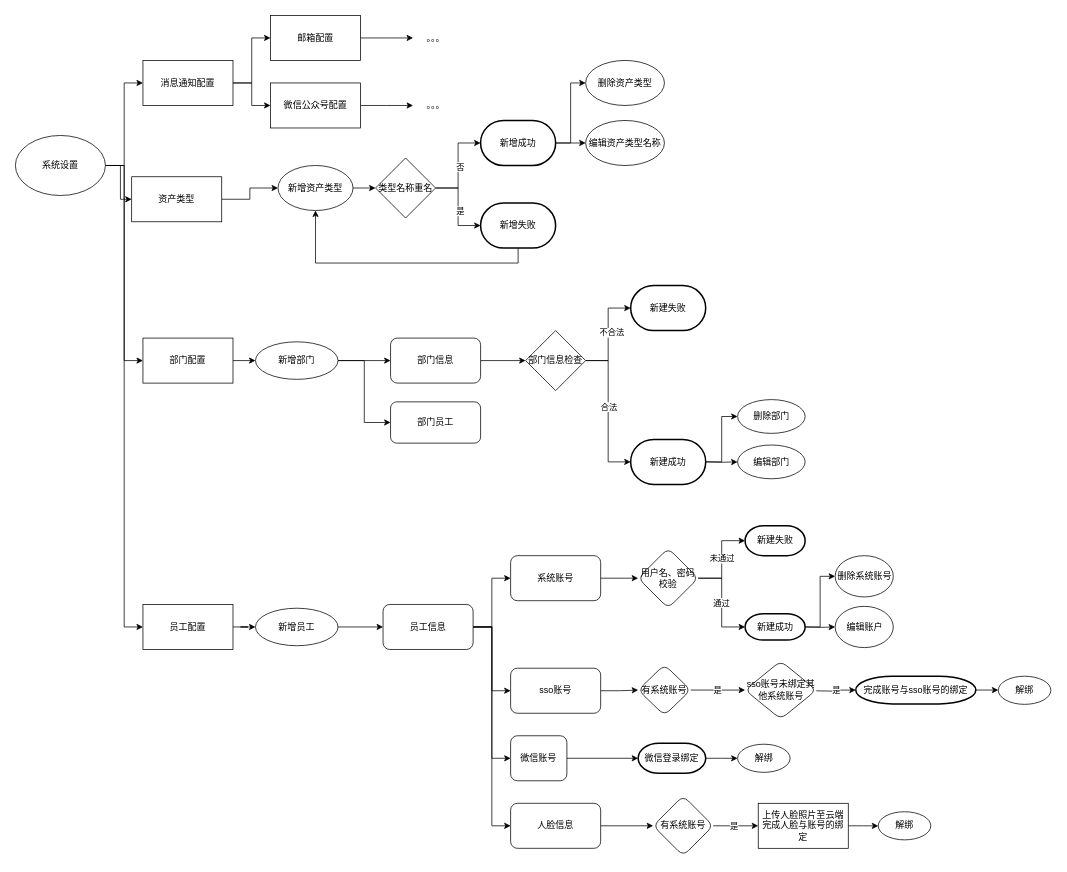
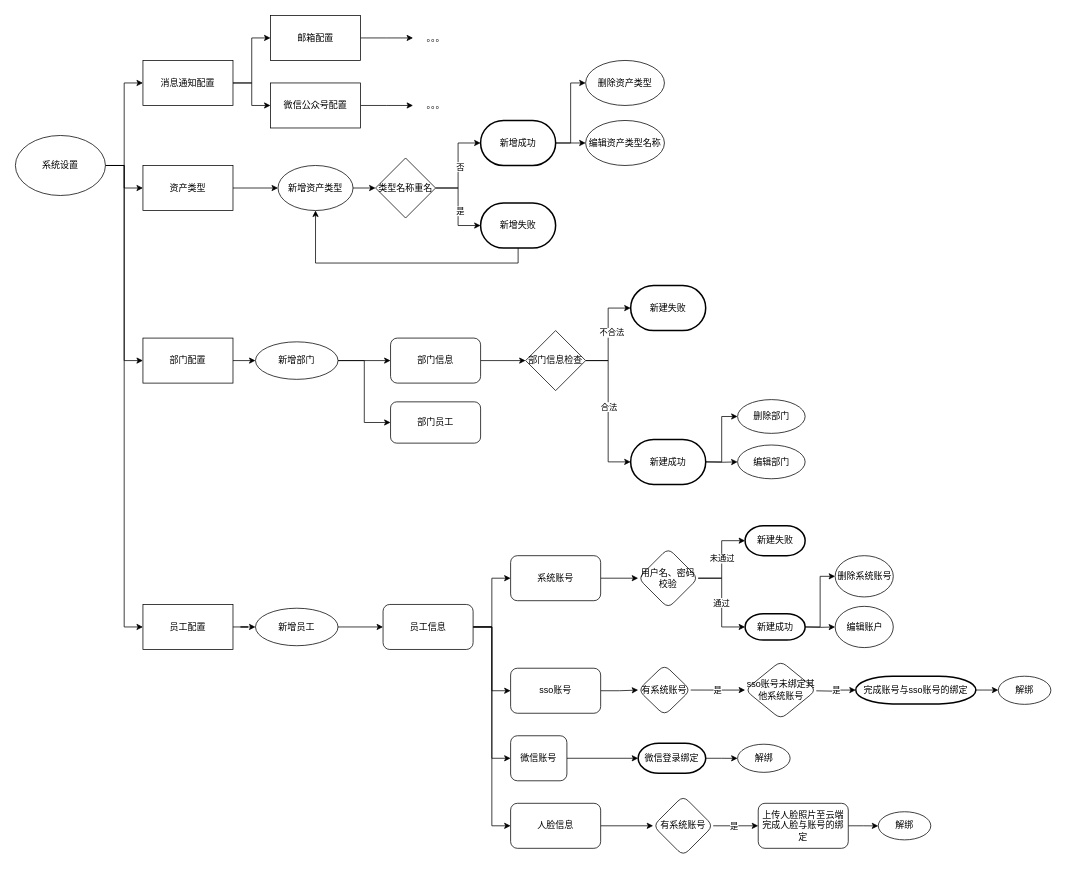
(177, 199) -> (188, 188)
(803, 825) -> (803, 825)
